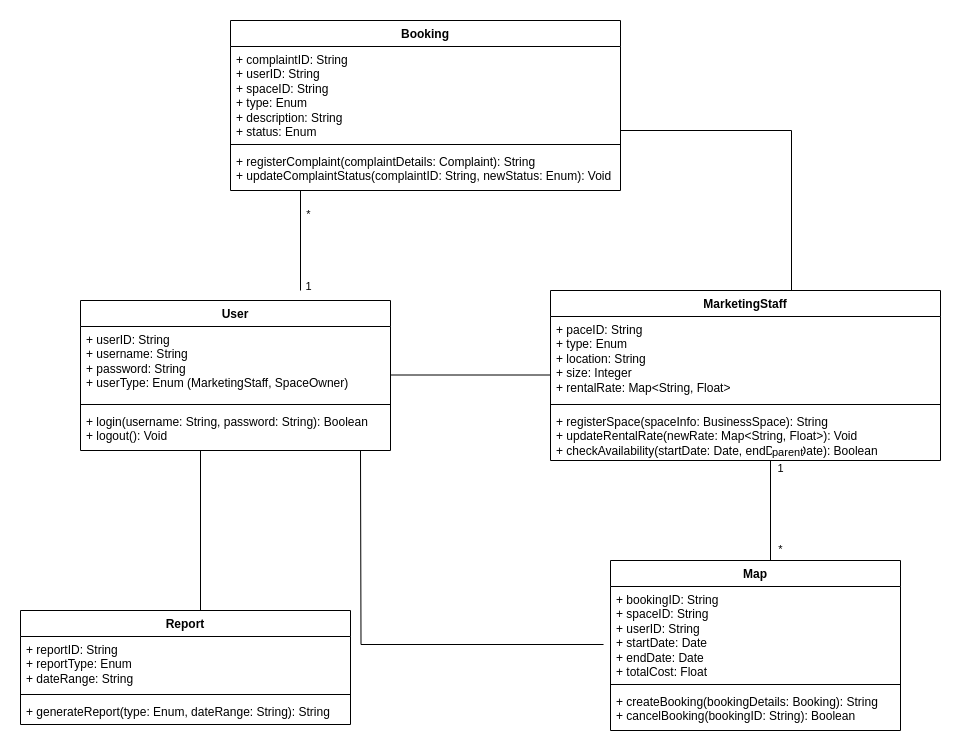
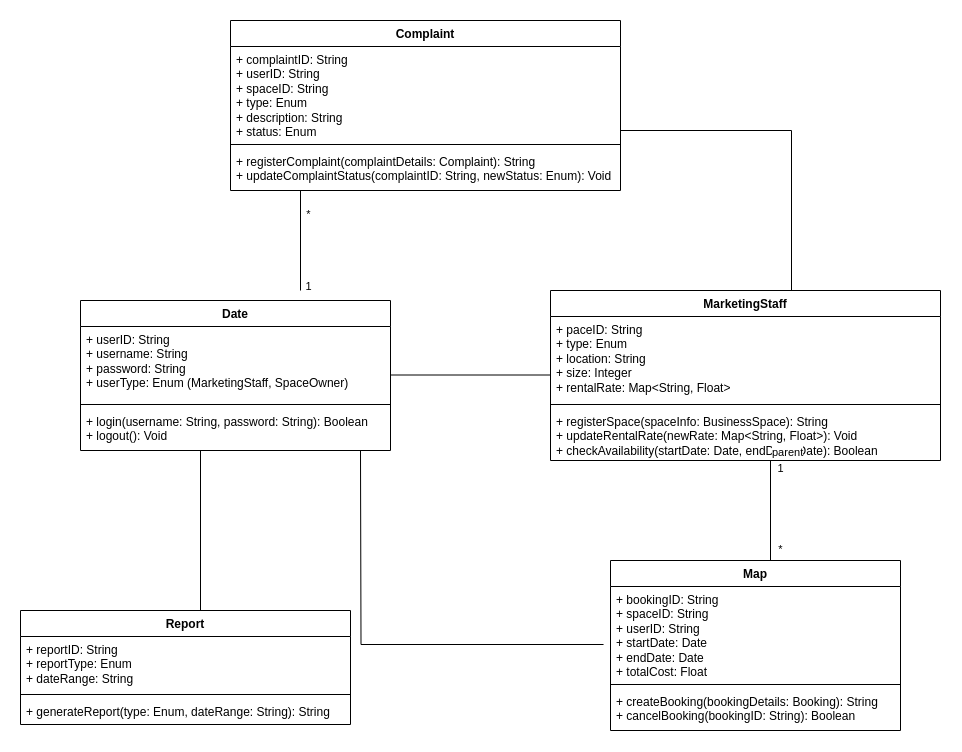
(426, 35) -> (426, 35)
(236, 315) -> (236, 315)
